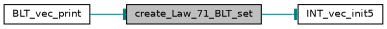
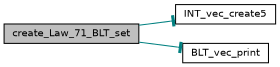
(106, 14) -> (158, 45)
(340, 14) -> (226, 14)
